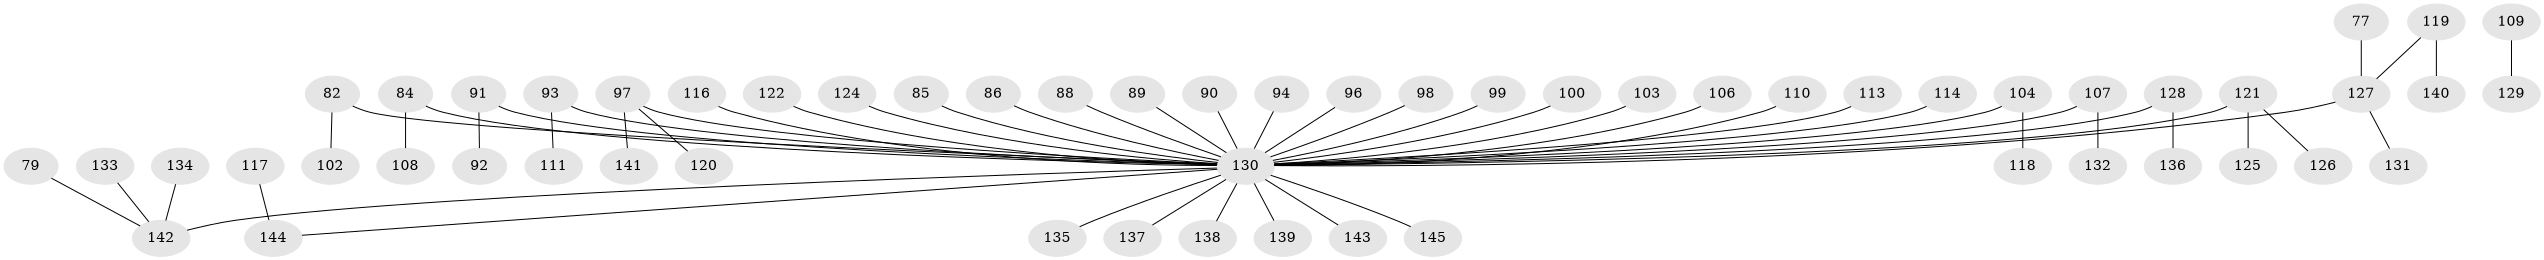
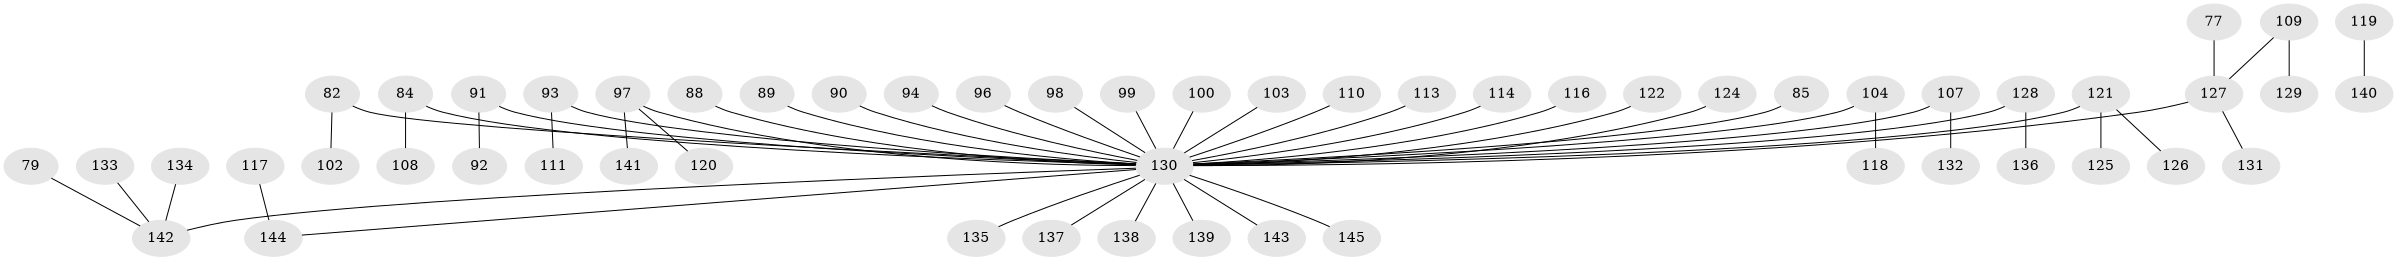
(2399, 58) -> (2252, 58)
(993, 94) -> none
(1722, 94) -> none
